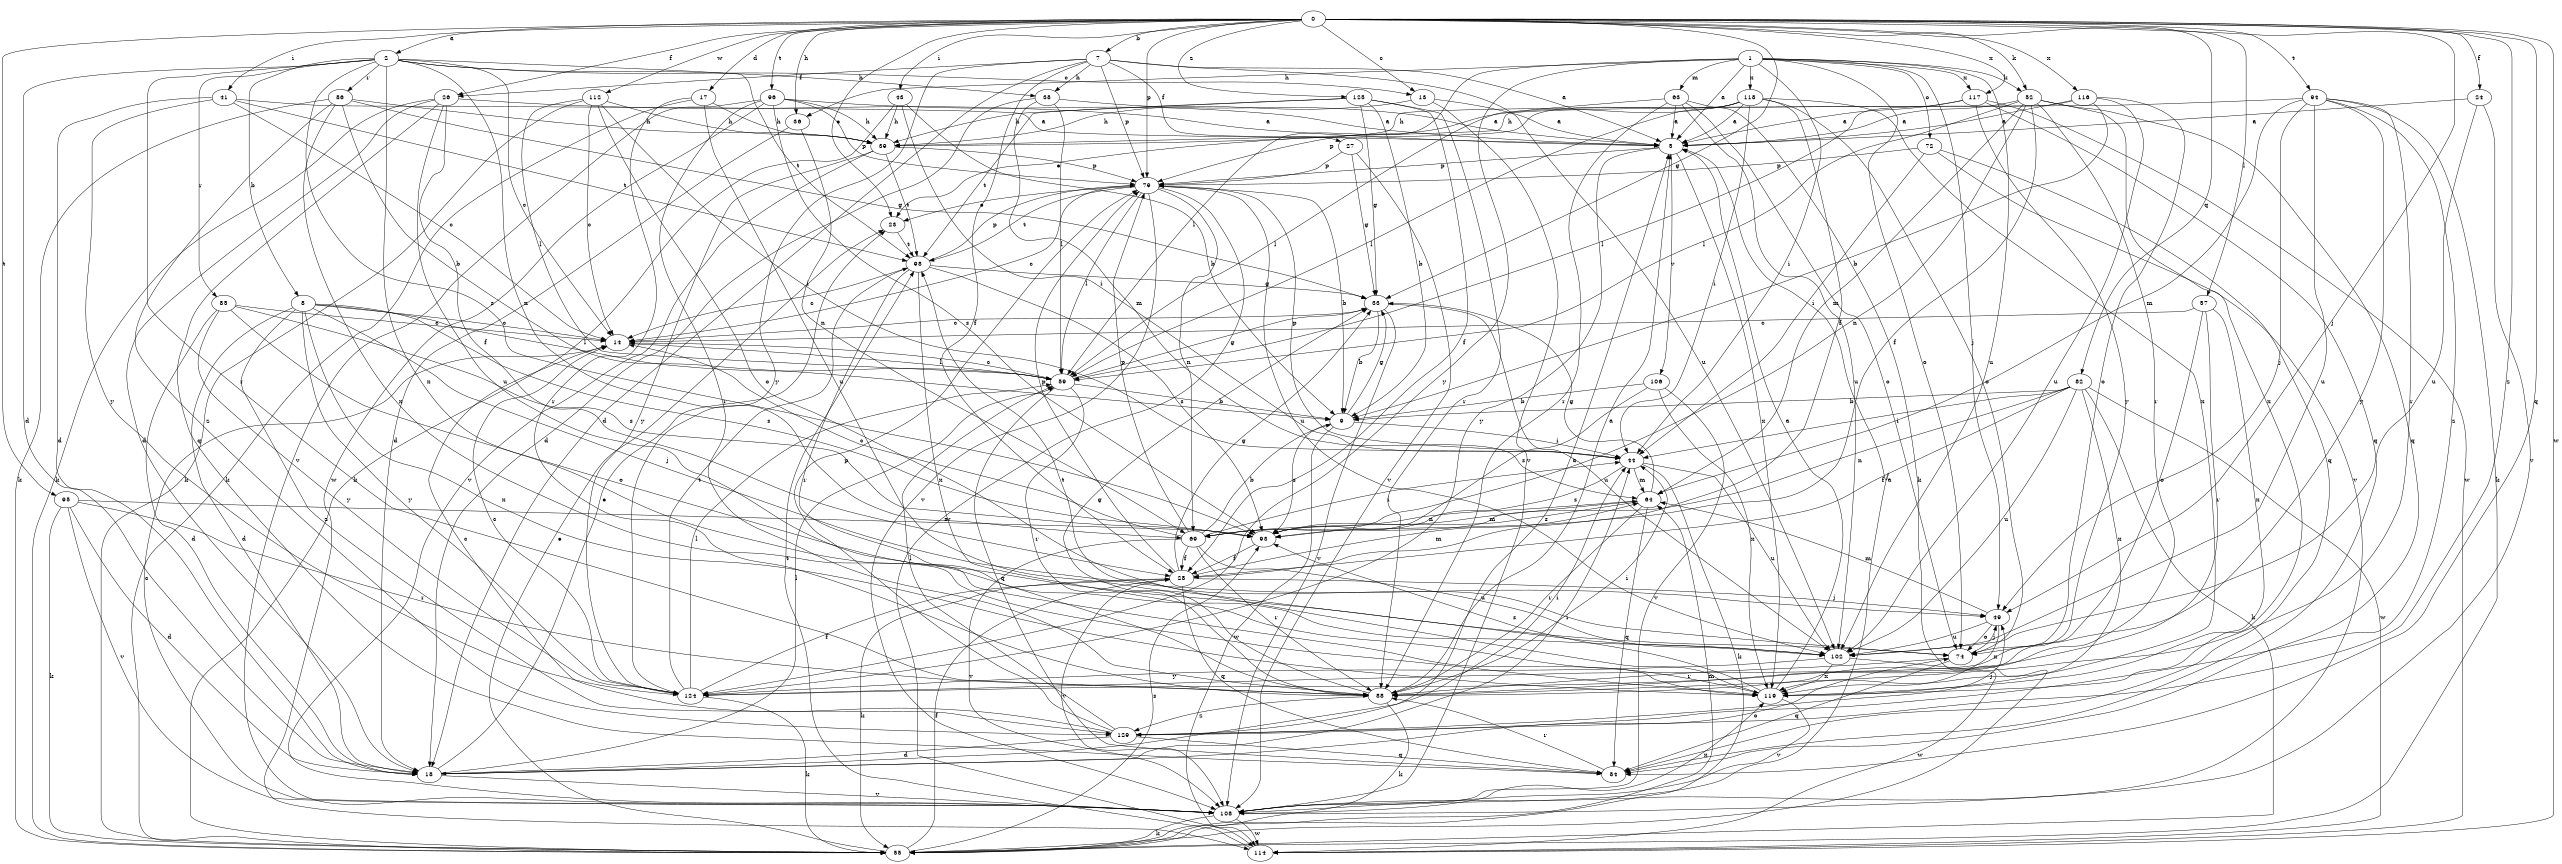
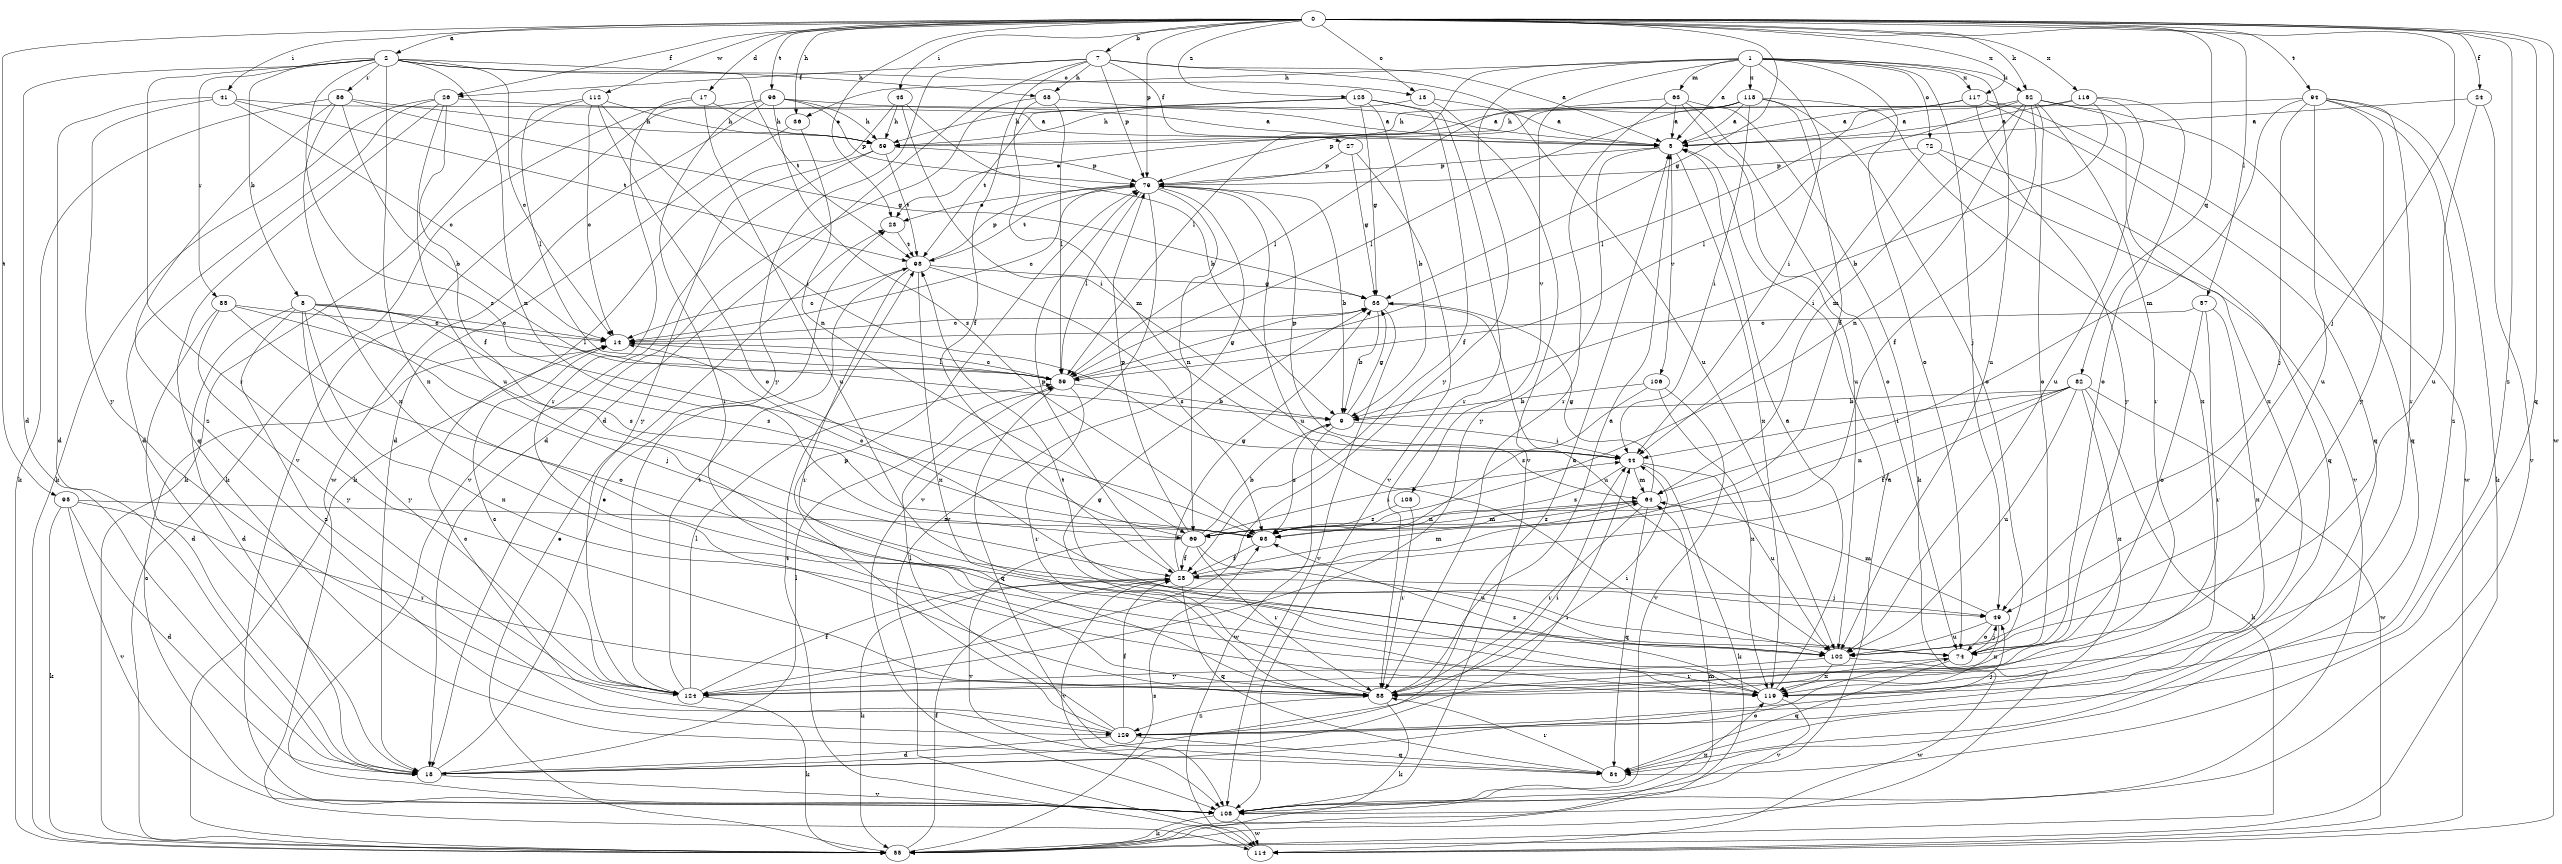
none -> (2042, 405)
none -> (1407, 500)
none -> (1124, 645)
